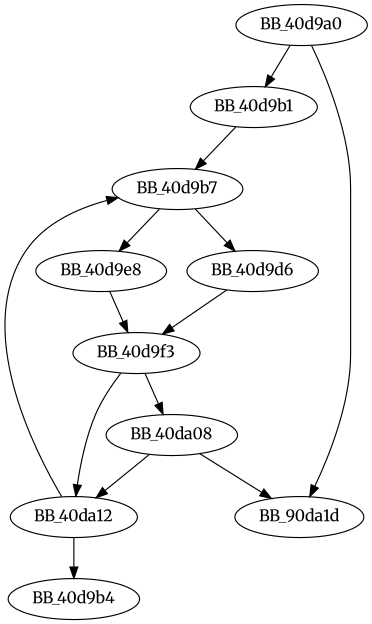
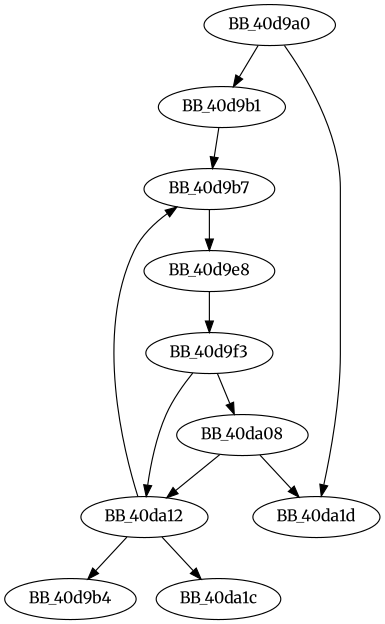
(253, 271) -> none
(299, 517) -> (316, 517)
none -> (218, 599)
